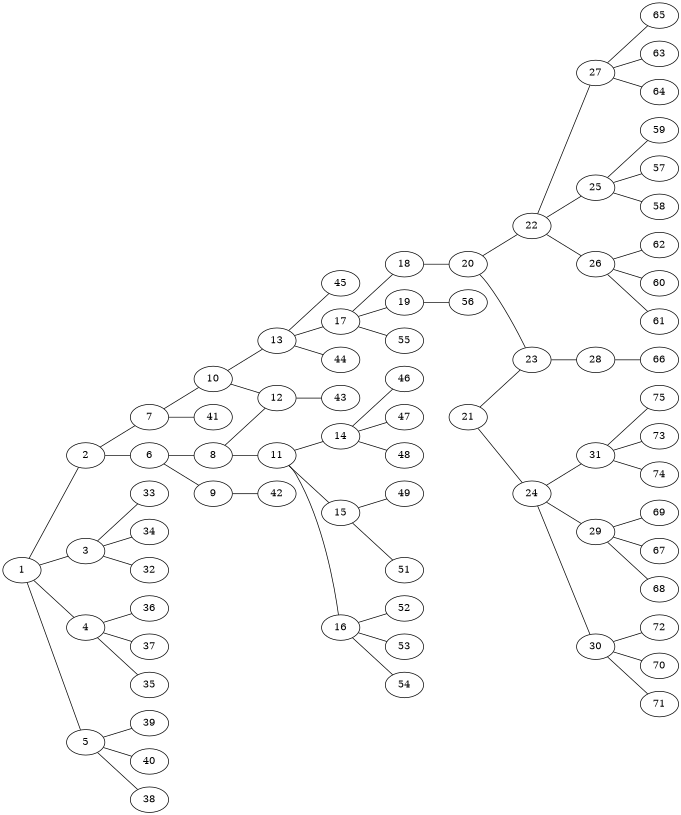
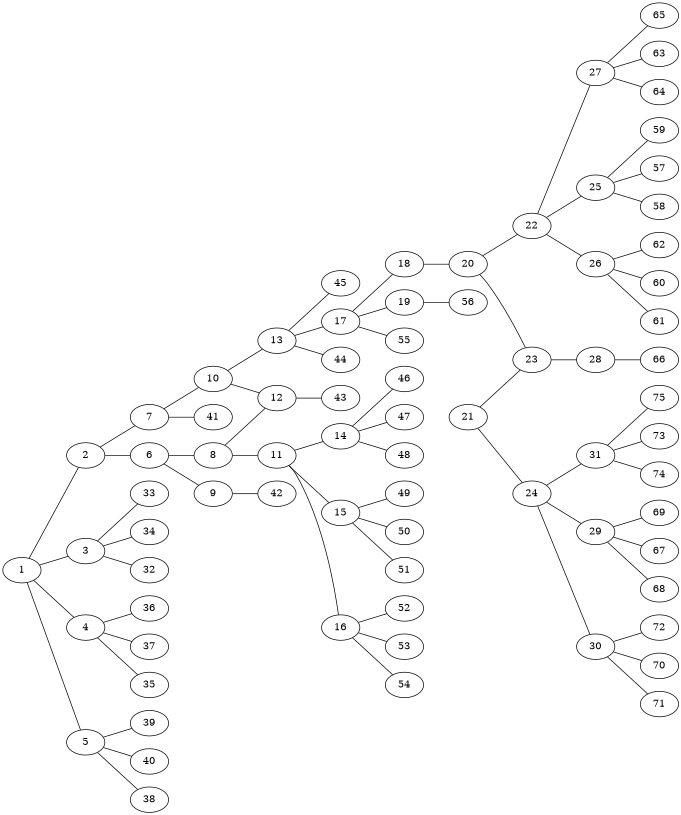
none -> (404, 532)
